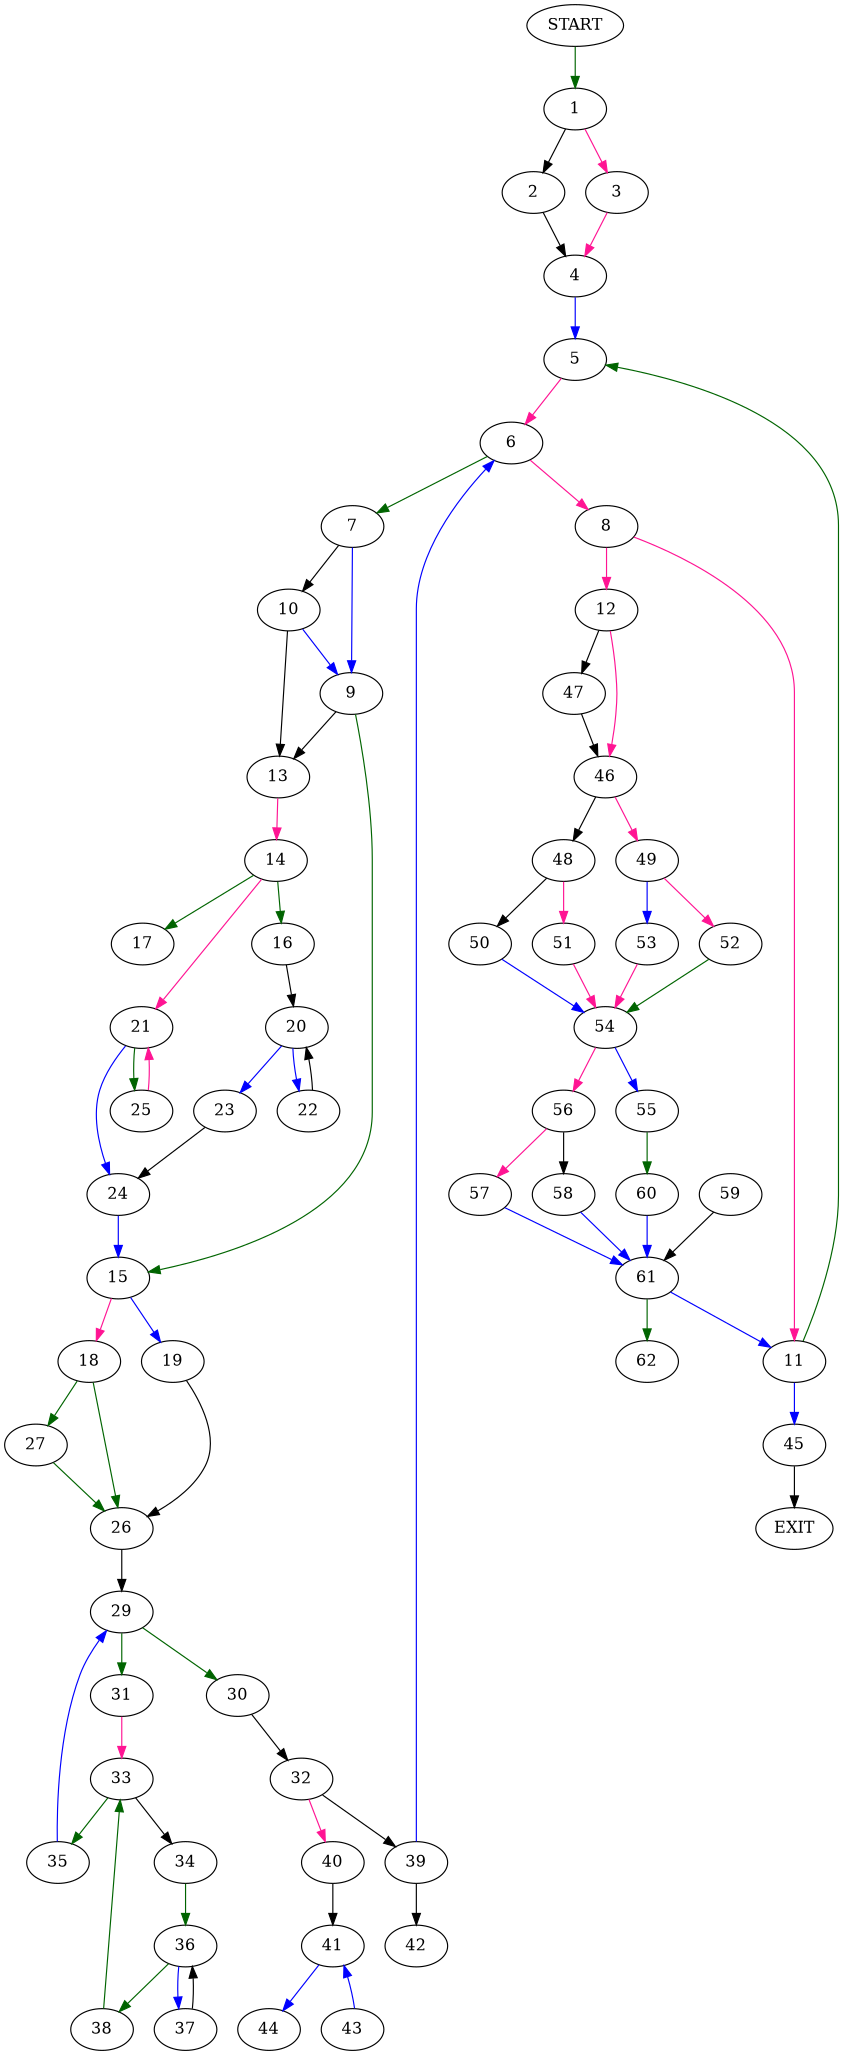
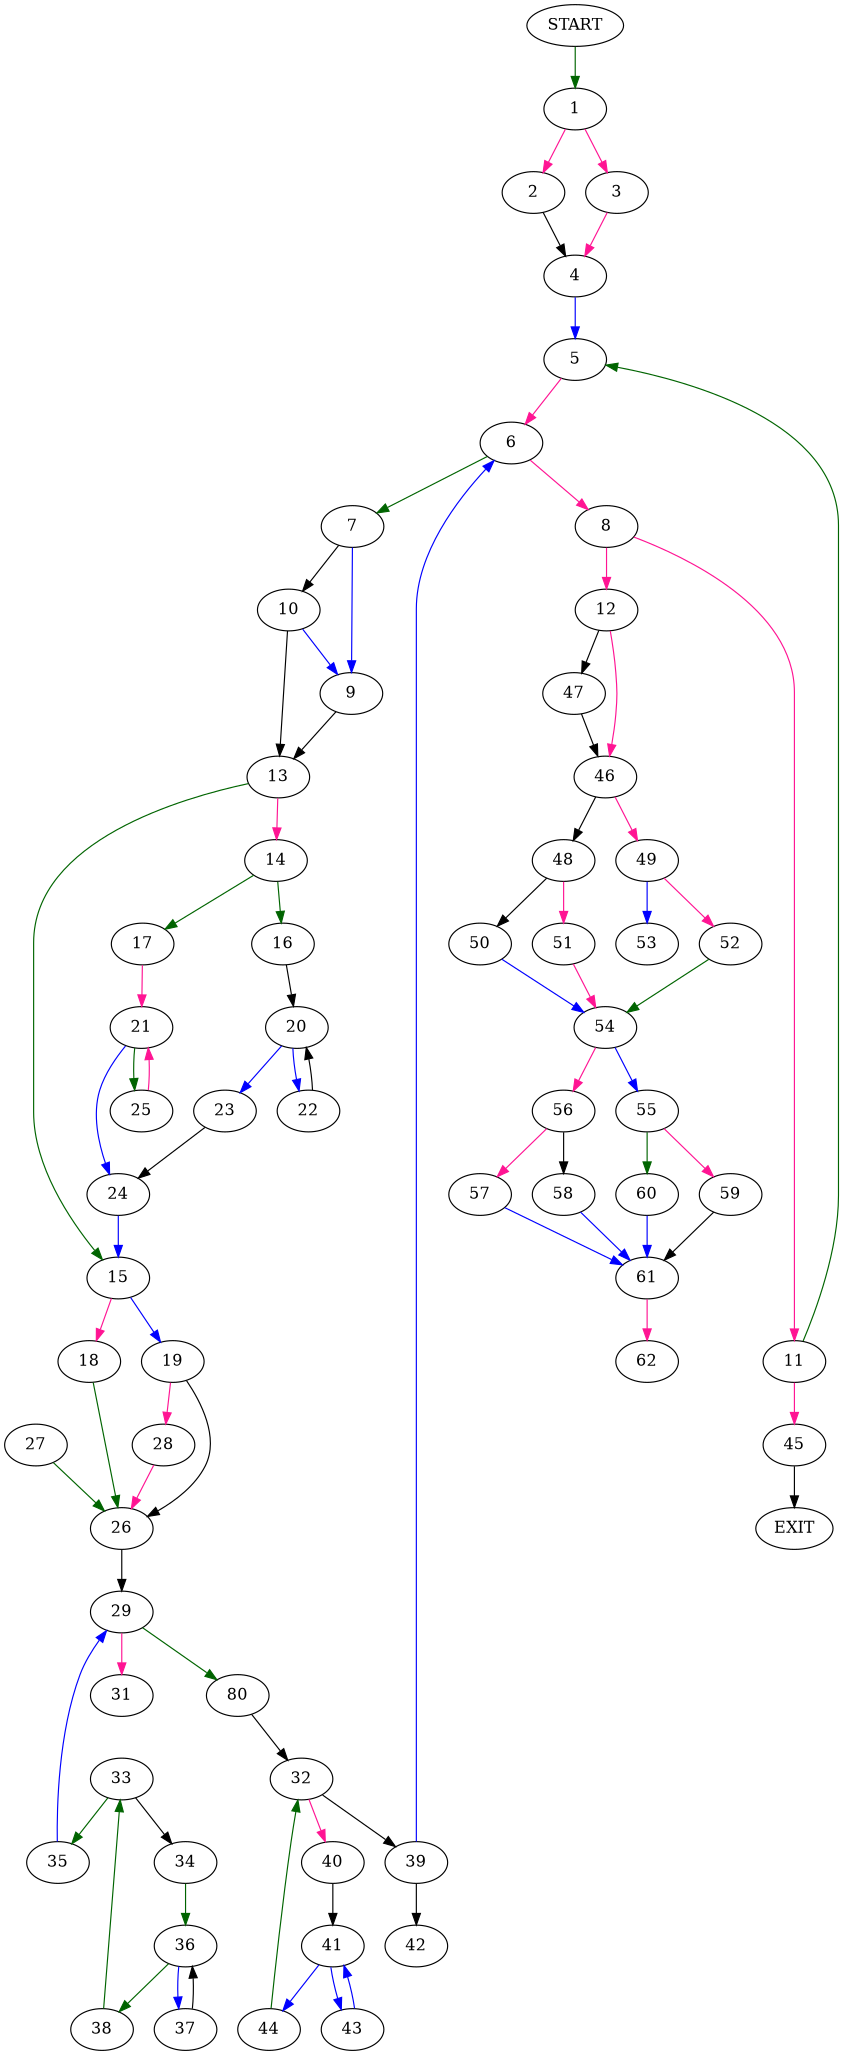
(557, 146) -> (557, 146)
(213, 939) -> (142, 980)
(629, 981) -> none
(372, 1055) -> (34, 961)
none -> (685, 1149)
(647, 1314) -> (647, 1314)
(715, 1317) -> none
(66, 1398) -> none
(794, 1398) -> (794, 1398)
none -> (164, 1445)
(122, 1648) -> (122, 1648)
(238, 1696) -> (238, 1696)
(122, 1732) -> none
none -> (282, 1910)
none -> (334, 1983)
